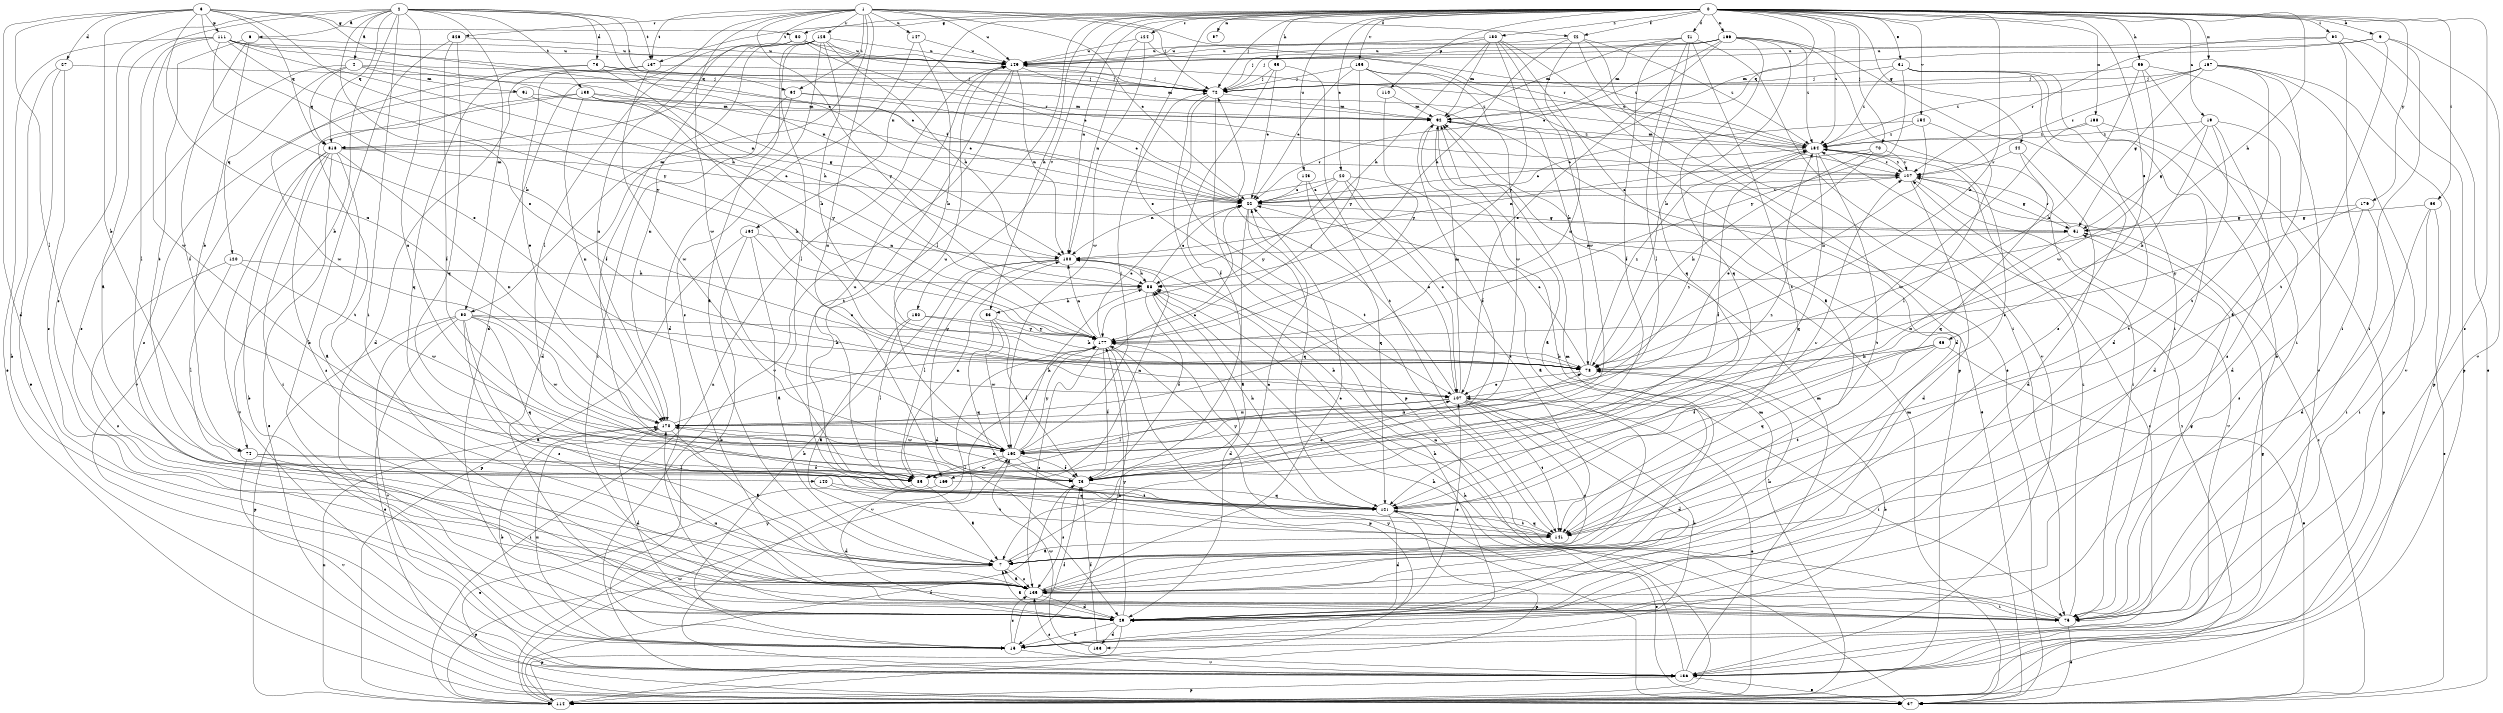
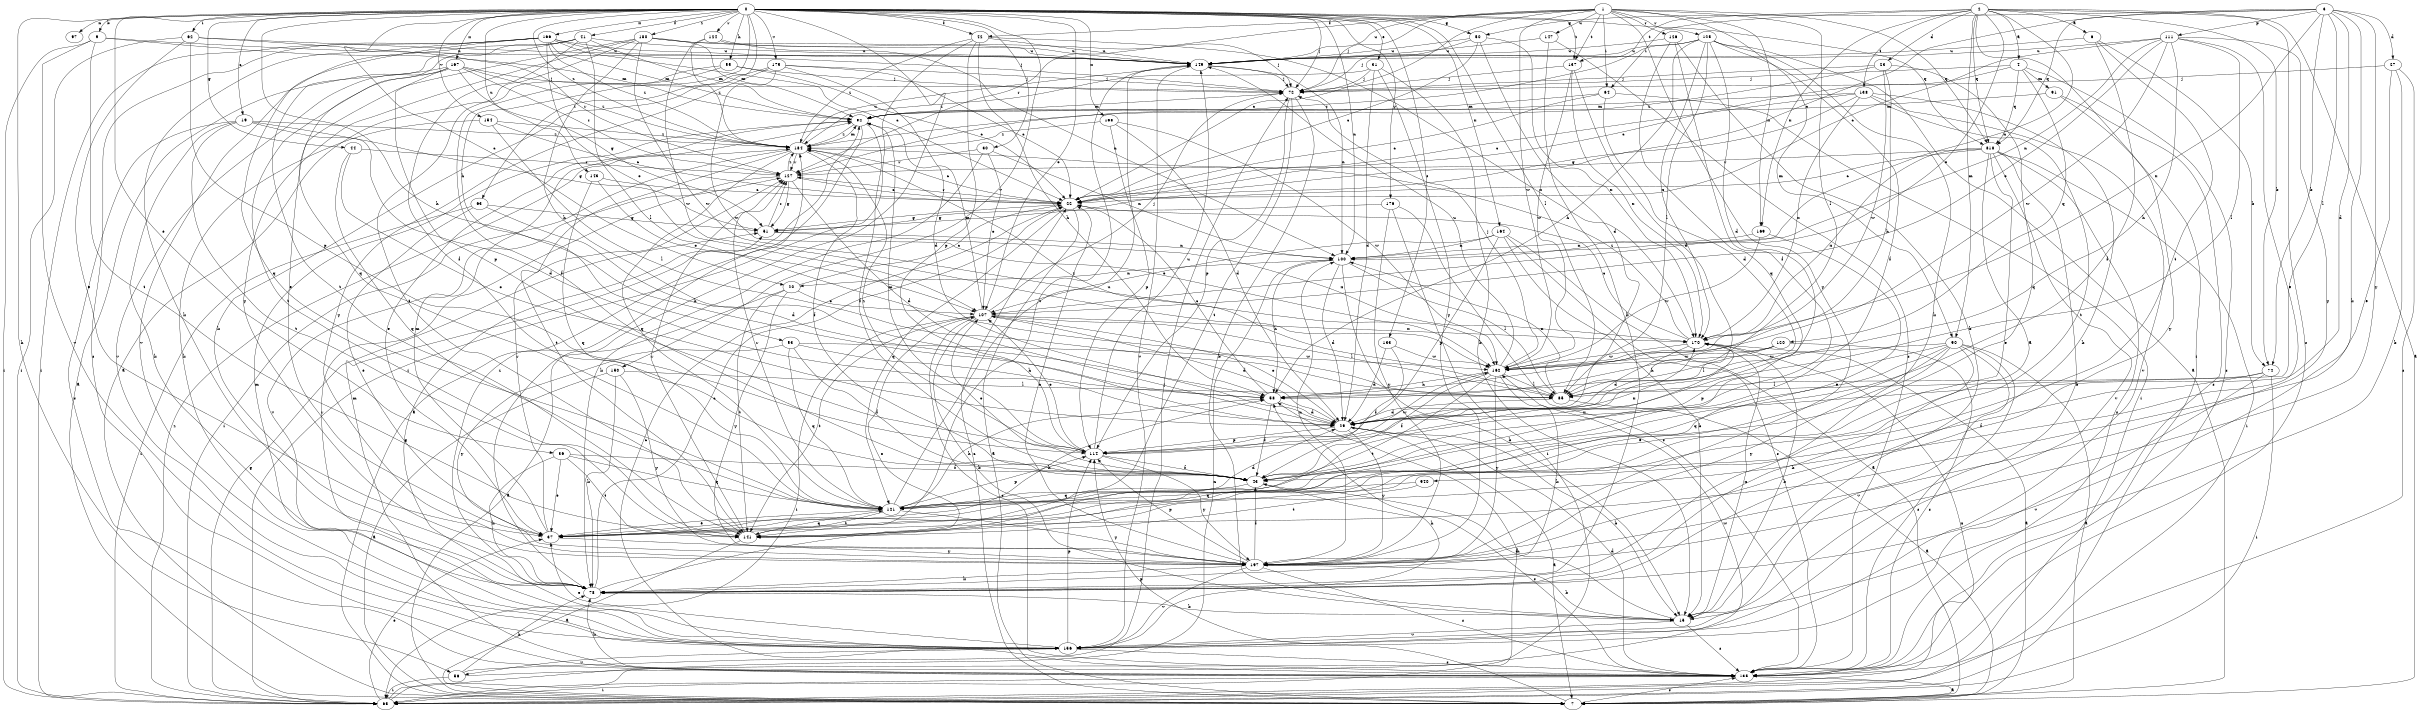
(457, 37) -> (1674, 37)
(596, 65) -> (1883, 65)
(1360, 65) -> (777, 65)
(1386, 93) -> none
(1223, 102) -> none
(948, 134) -> (1623, 134)
(1878, 148) -> (985, 148)
(1187, 205) -> (1081, 276)
(530, 245) -> (1633, 204)
(1070, 298) -> (1029, 376)
none -> (661, 324)
(1103, 343) -> (1255, 565)
(2029, 384) -> (501, 287)
(979, 467) -> (1641, 310)
(557, 480) -> (1623, 463)
(824, 482) -> (1425, 482)
(1793, 506) -> (1758, 410)
(2275, 572) -> (778, 653)
(2067, 621) -> (386, 704)
(1111, 633) -> (1374, 380)
